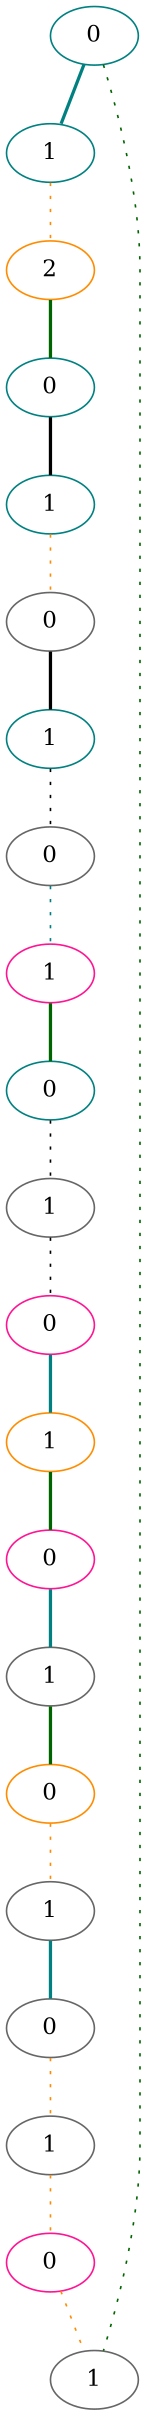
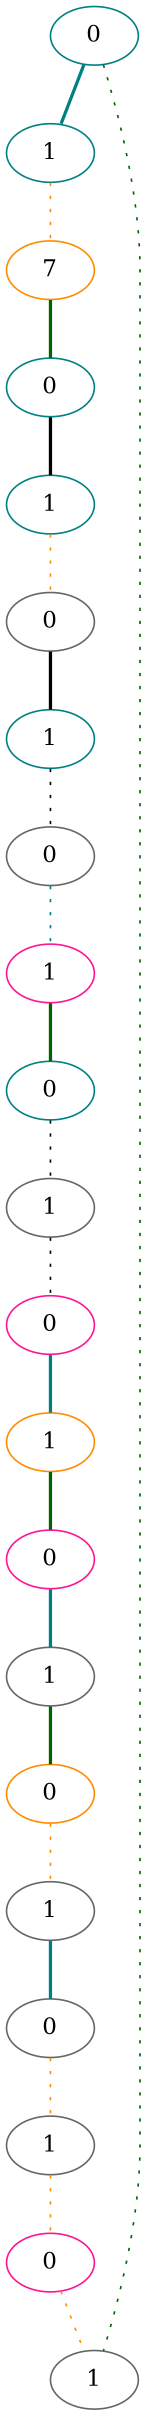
(50, 270) -> (50, 270)
